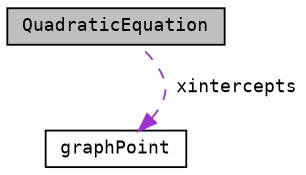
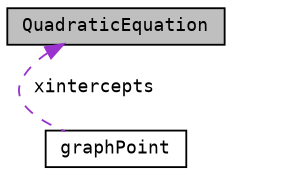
(164, 79) -> (21, 98)
